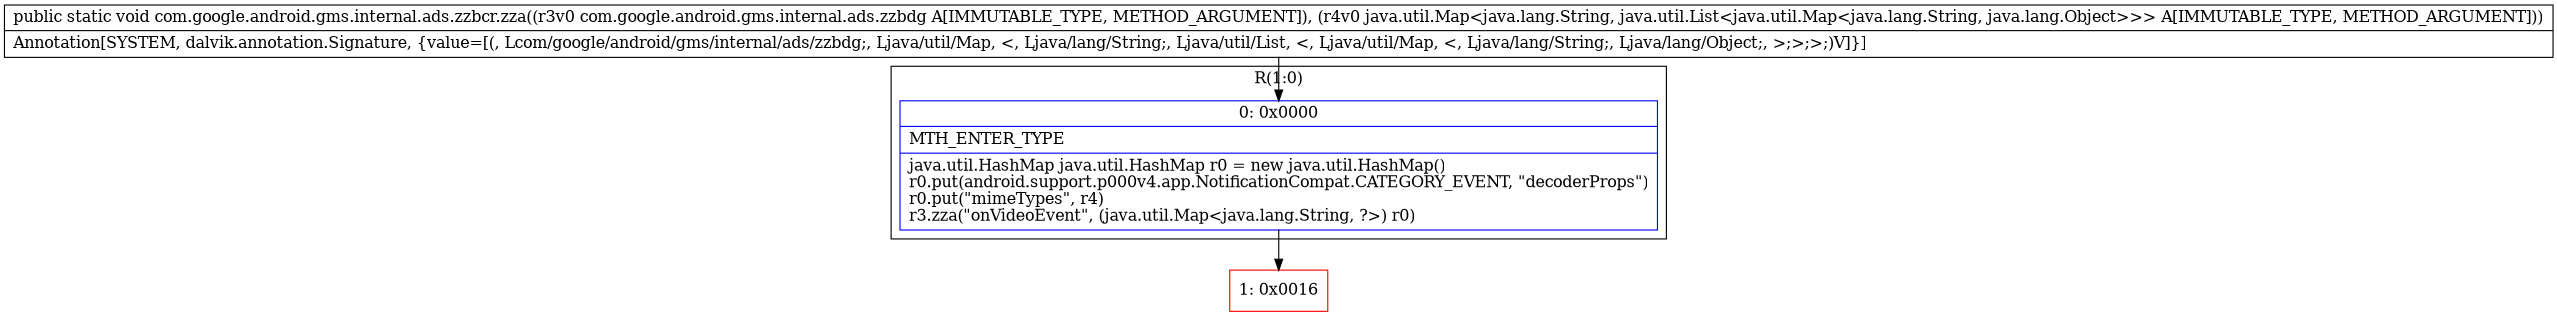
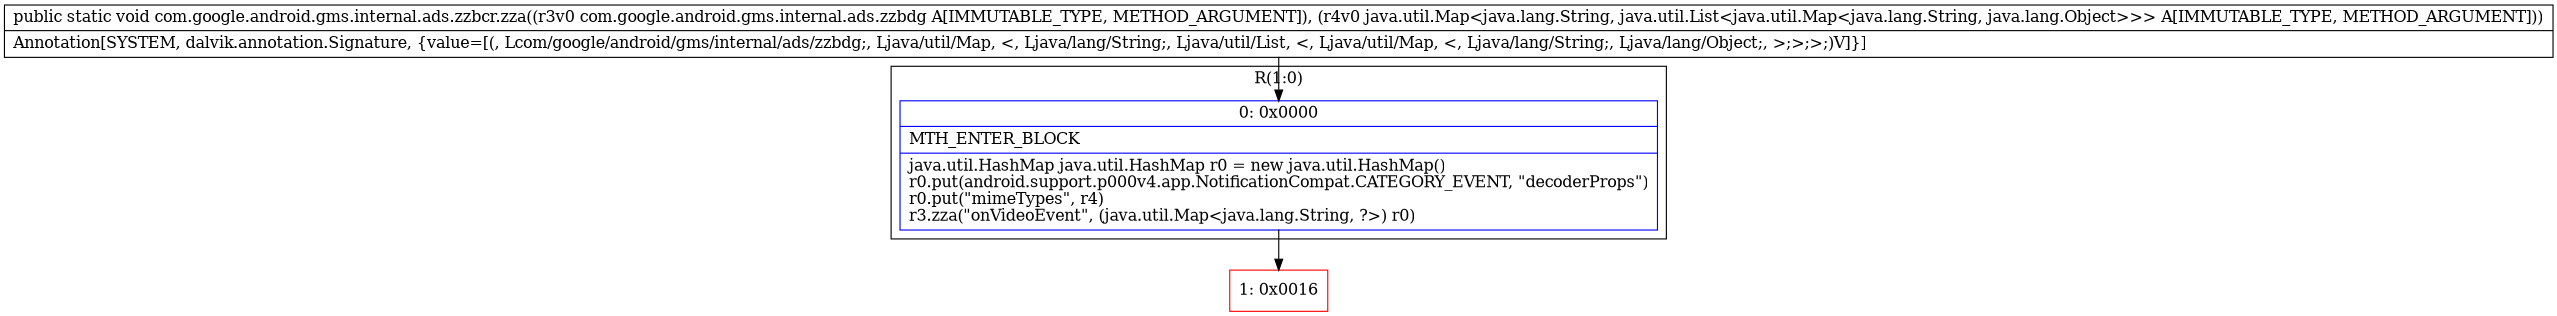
(987, 139) -> (995, 139)
